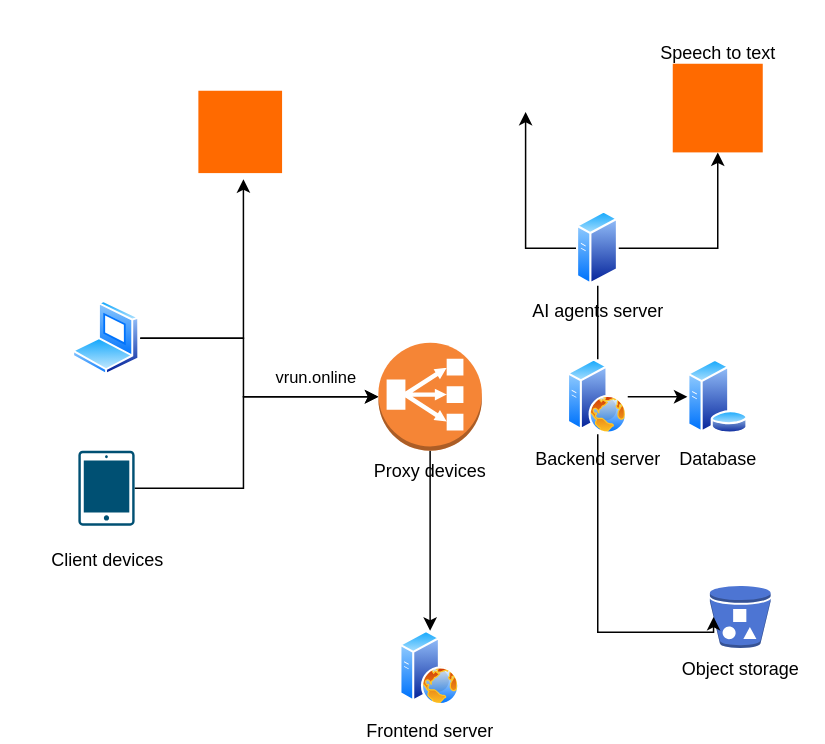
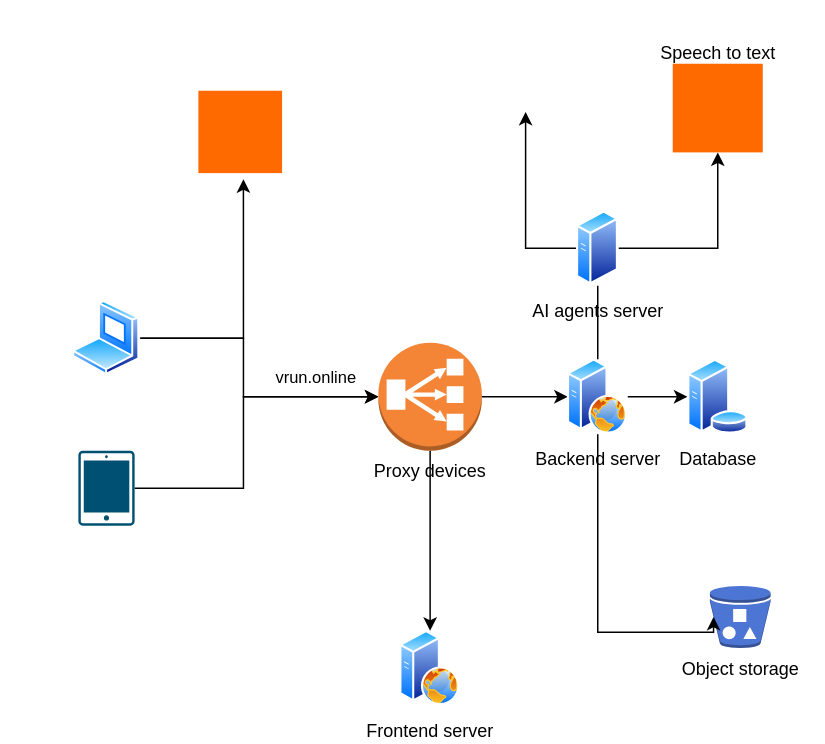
none -> (520, 397)
(107, 560) -> none
